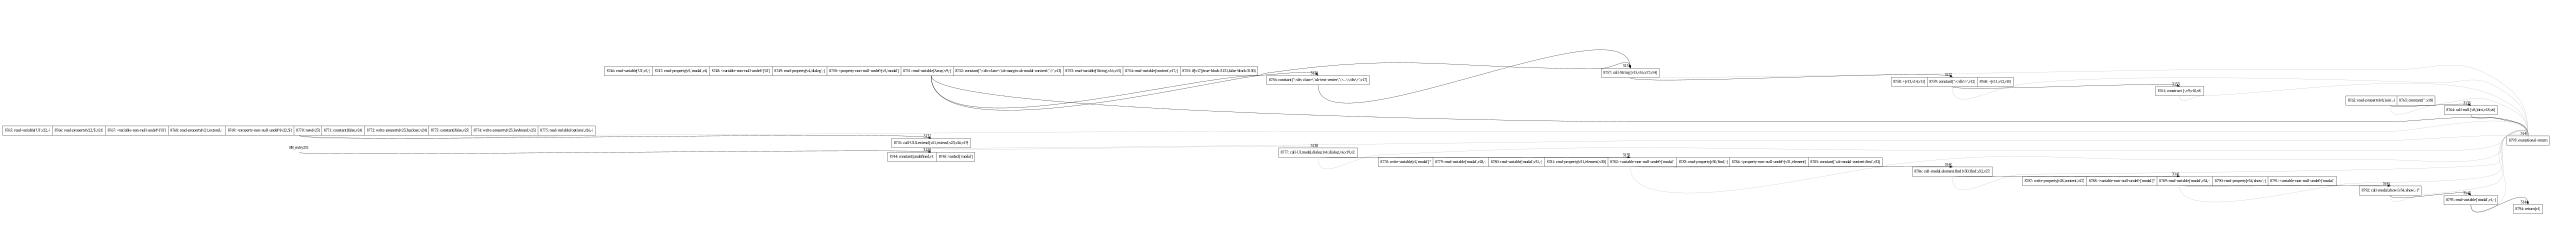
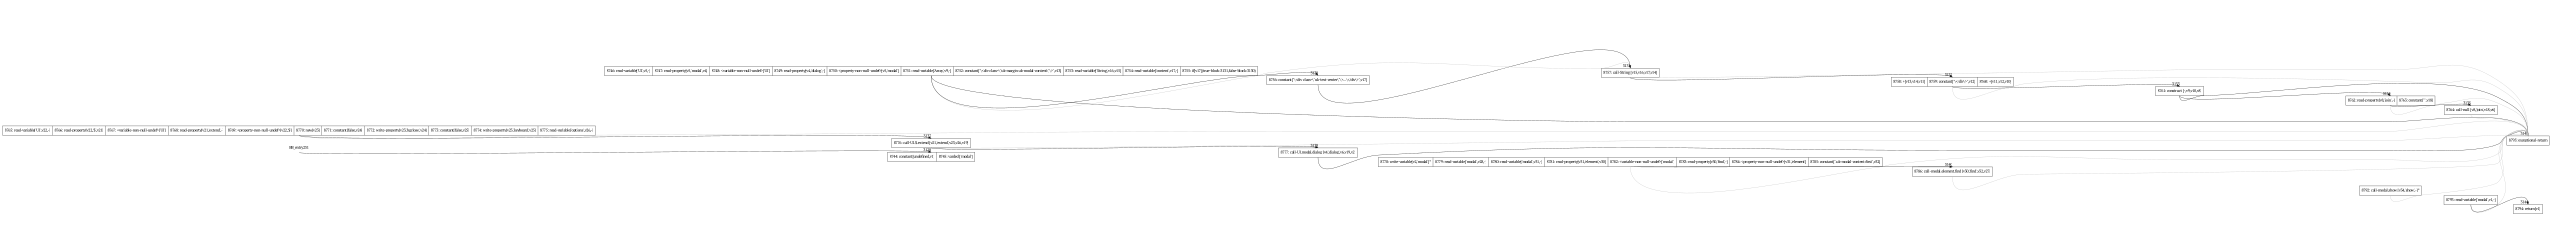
(1273, 72) -> (1273, 72)
(2362, 84) -> (2362, 84)
none -> (2284, 96)
(2501, 119) -> (2501, 119)
(1123, 148) -> (1123, 148)
(1921, 150) -> (1921, 150)
(1473, 157) -> none
(2180, 181) -> none
(2429, 195) -> none
